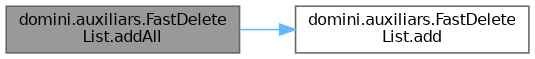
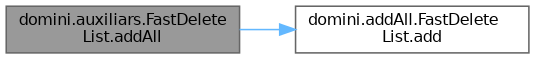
(412, 30) -> (412, 30)
